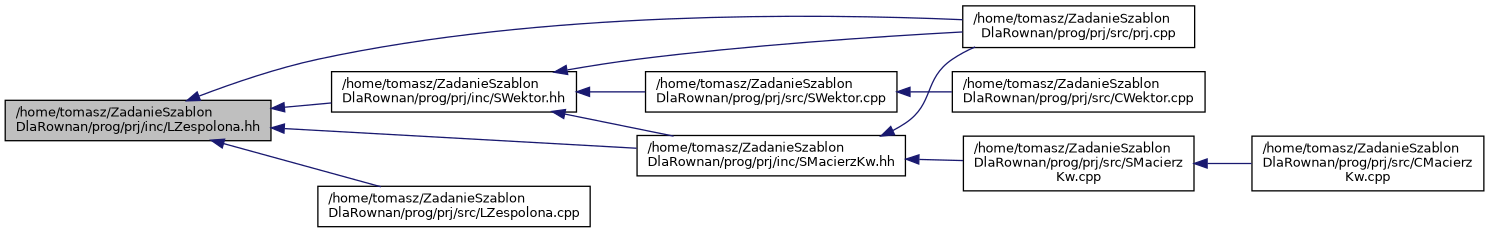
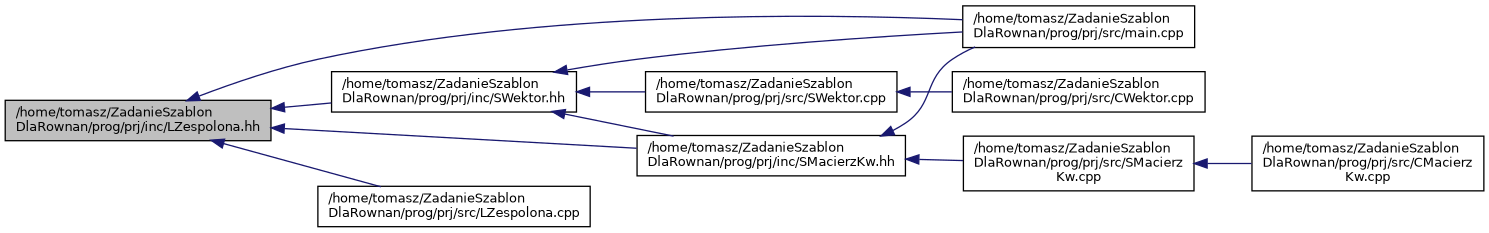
(1079, 27) -> (1079, 27)
